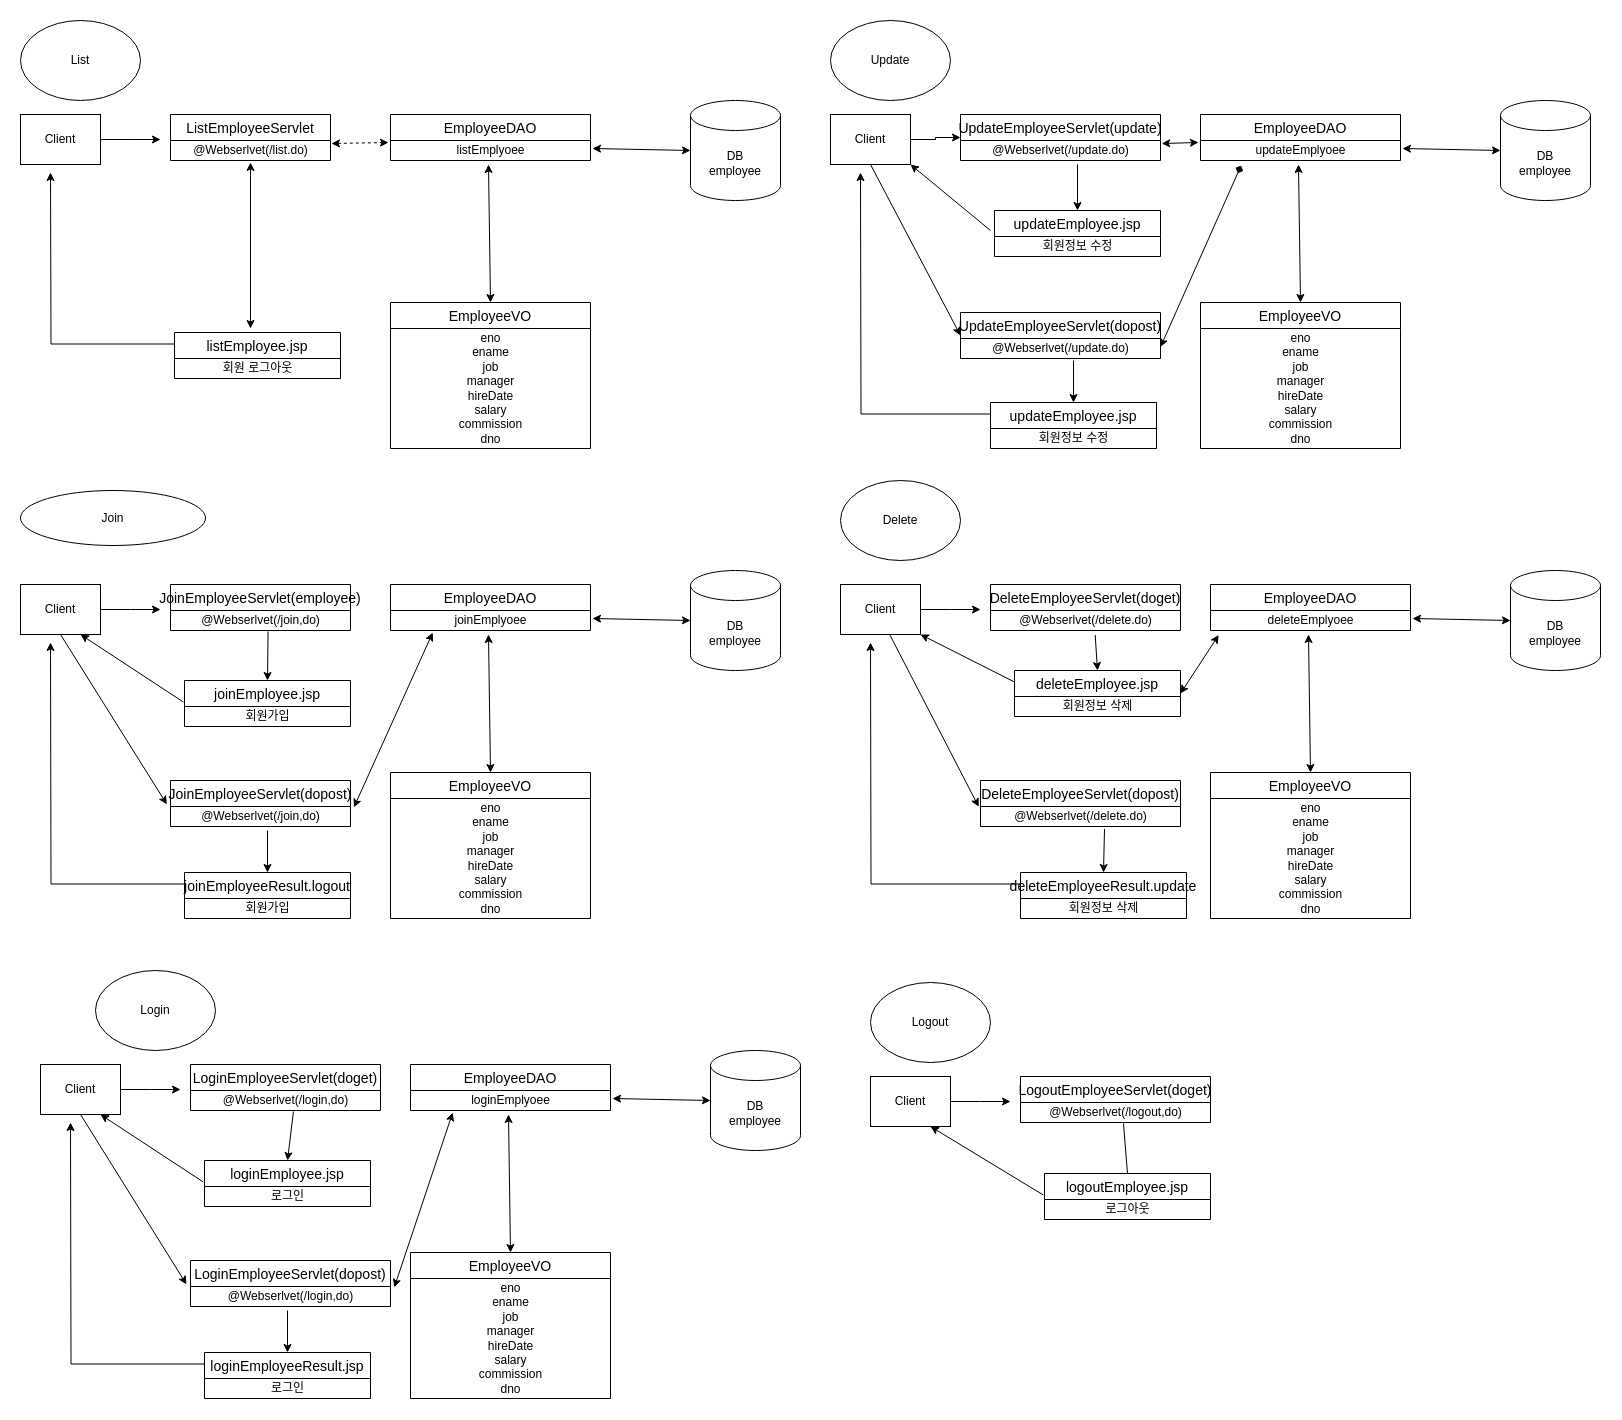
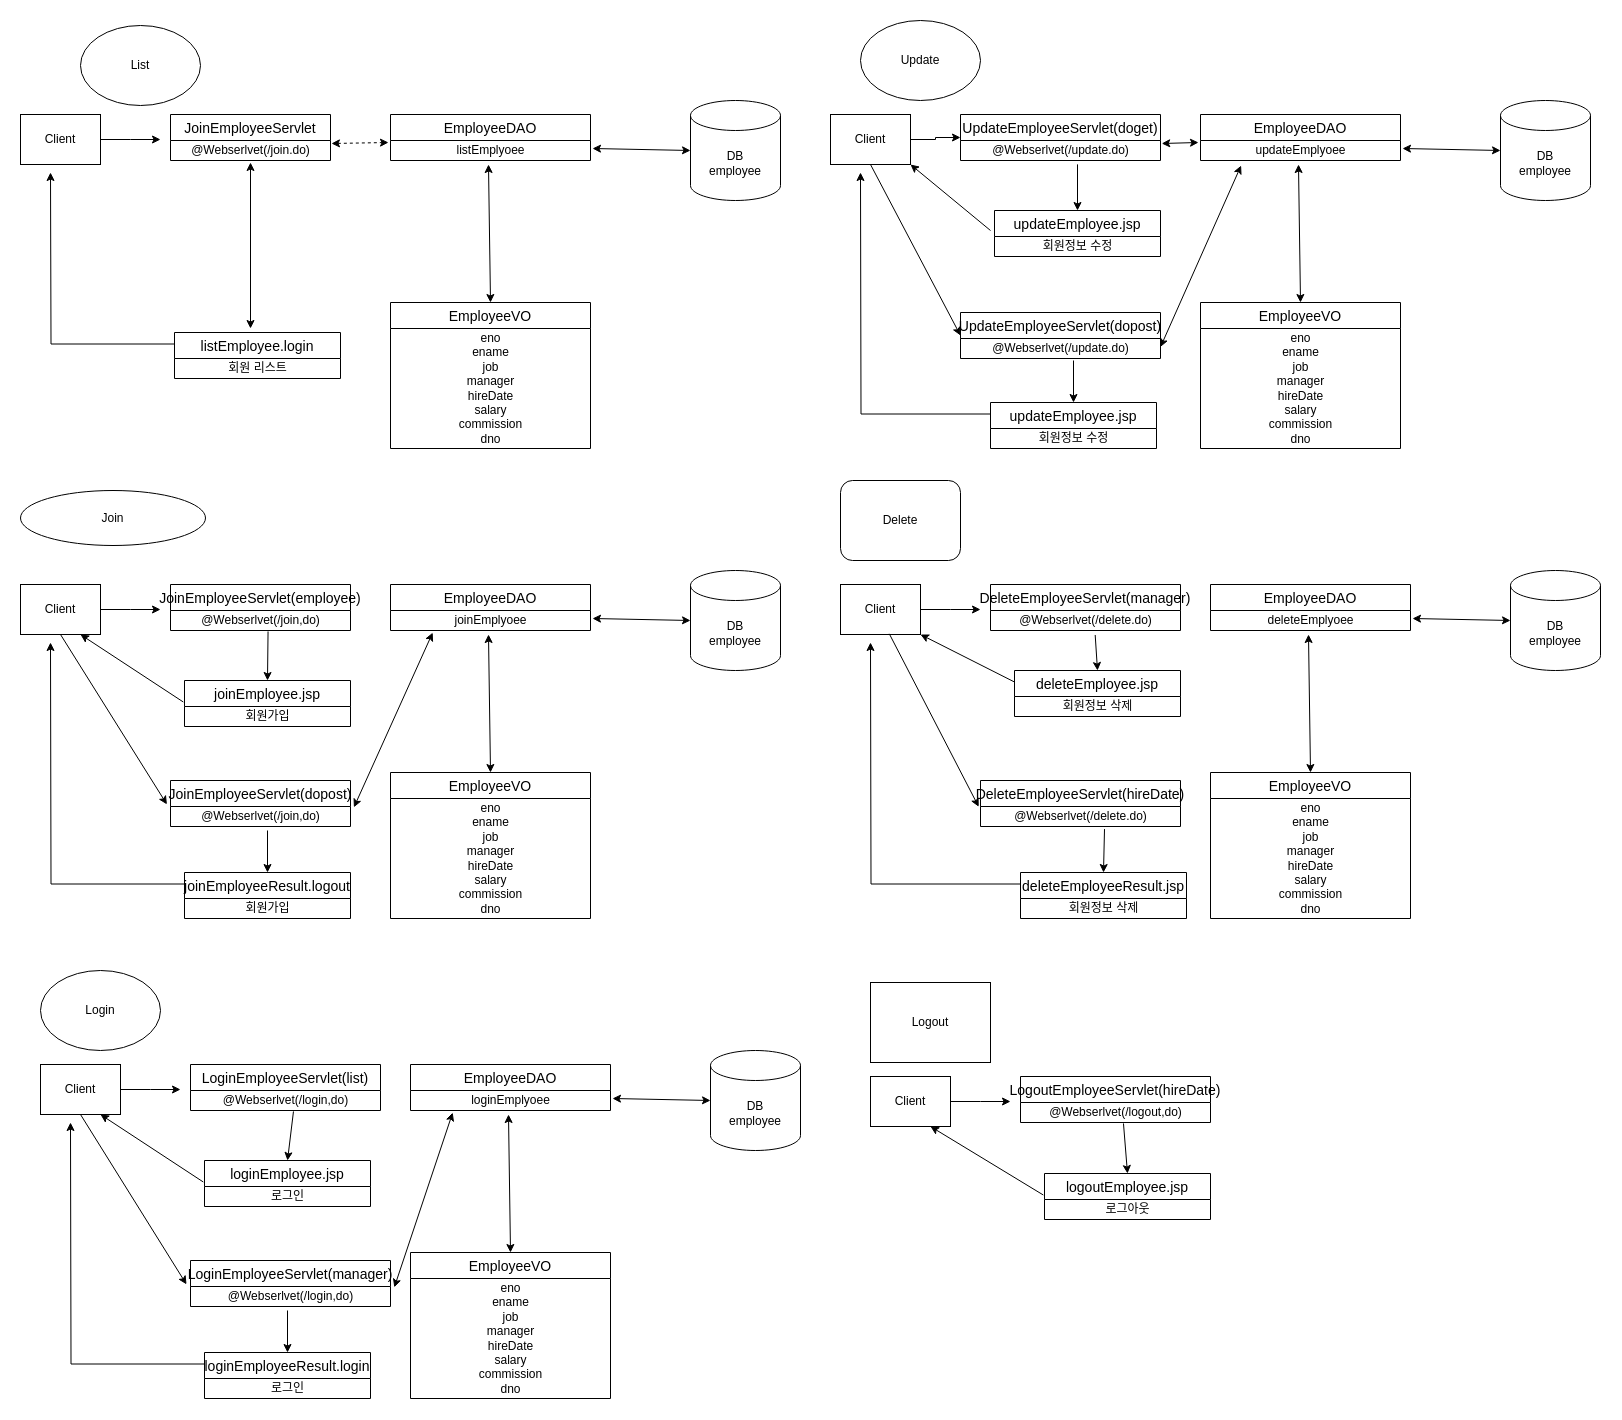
(81, 61) -> (141, 66)
(891, 61) -> (921, 61)
(250, 128) -> (250, 128)
(1060, 128) -> (1060, 128)
(251, 151) -> (251, 151)
(1238, 174) -> (1238, 172)
(257, 346) -> (257, 346)
(258, 369) -> (258, 369)
(901, 521) -> (901, 521)
(1085, 598) -> (1085, 598)
(1199, 665) -> none
(1080, 794) -> (1080, 794)
(1103, 886) -> (1103, 886)
(156, 1011) -> (101, 1011)
(931, 1023) -> (931, 1023)
(285, 1078) -> (285, 1078)
(1115, 1090) -> (1115, 1090)
(1127, 1167) -> (1127, 1165)
(290, 1274) -> (290, 1274)
(287, 1366) -> (287, 1366)
